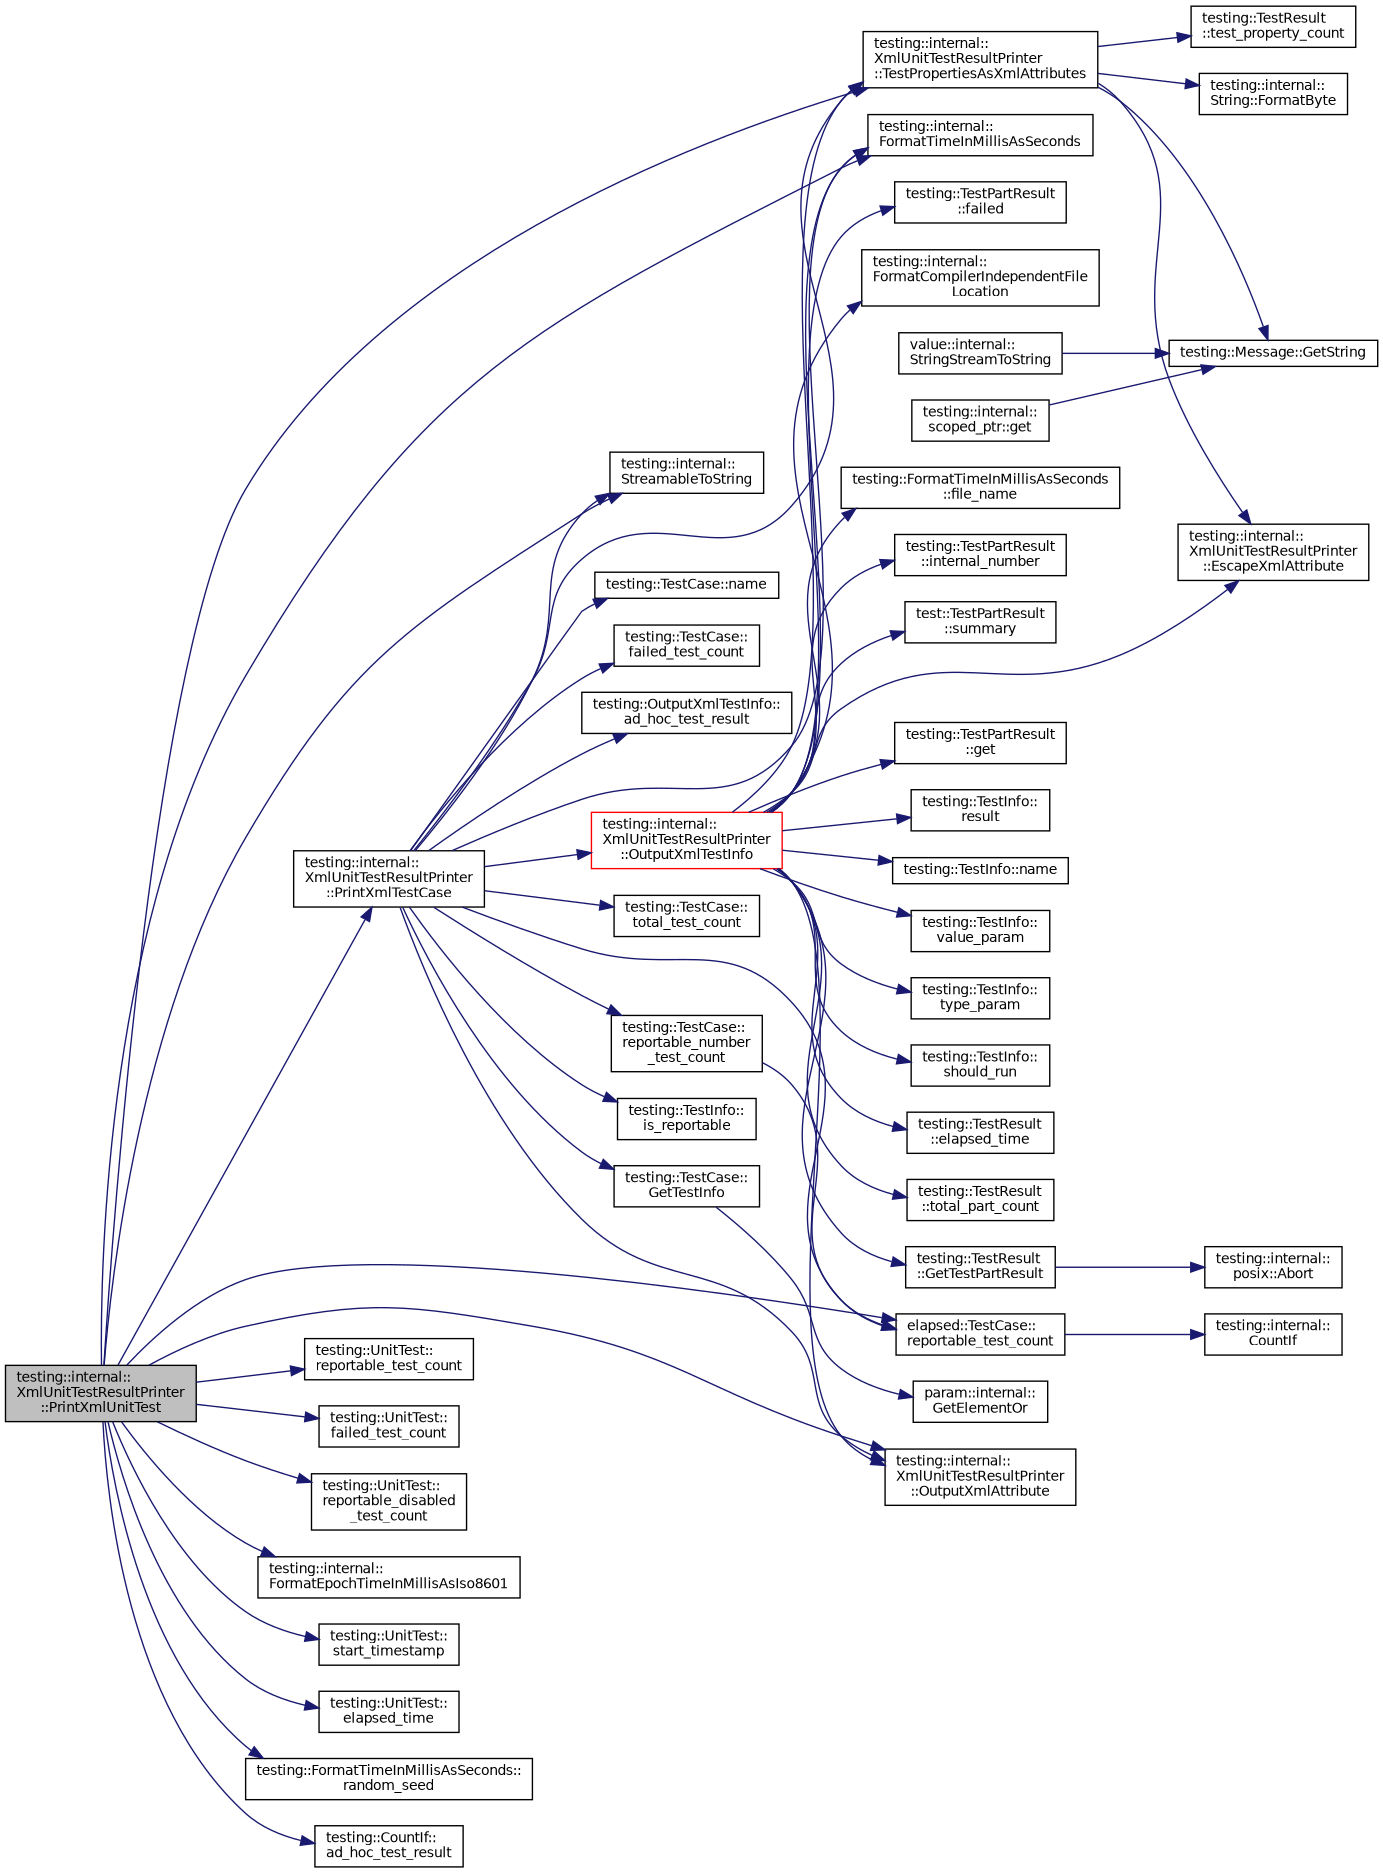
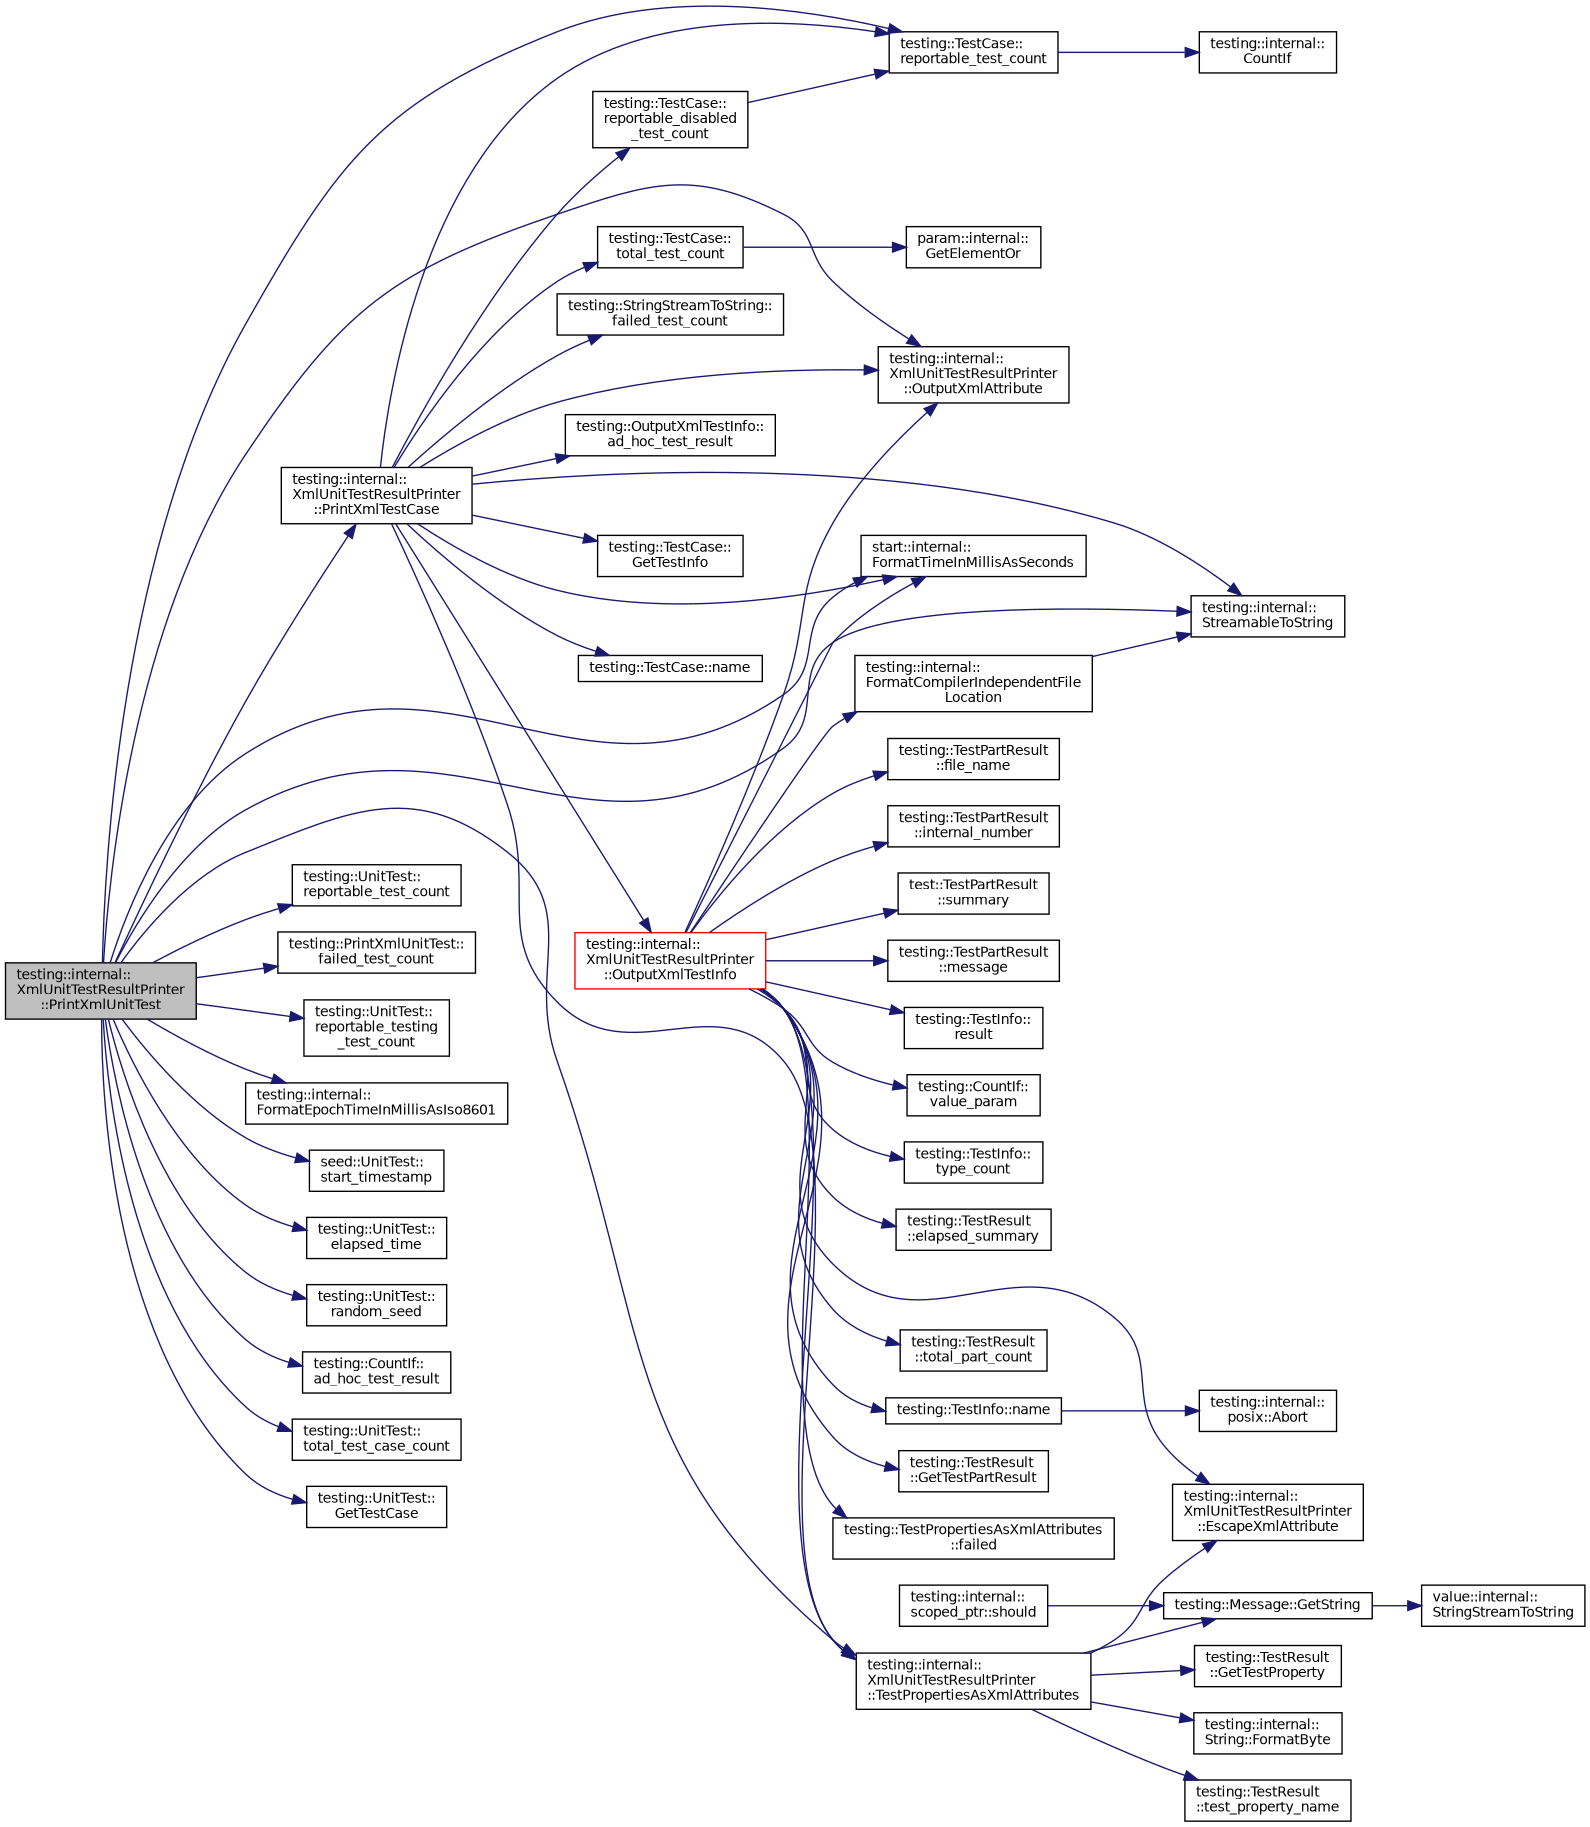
(1273, 27) -> (1268, 1801)
(980, 135) -> (974, 556)
(980, 202) -> (974, 1539)
(1109, 353) -> (1390, 1606)
(980, 421) -> (974, 1606)
(980, 488) -> (974, 759)
(687, 646) -> (670, 315)
none -> (1135, 647)
(980, 743) -> (974, 961)
(980, 931) -> (974, 1095)
(980, 998) -> (974, 1163)
(687, 1044) -> (670, 120)
(980, 1066) -> none
(687, 1119) -> none
(980, 1133) -> (974, 1230)
(1123, 1267) -> (1124, 1411)
(801, 1294) -> (822, 247)
(980, 1334) -> (974, 52)
(389, 1426) -> (377, 953)
none -> (377, 1440)
(389, 1502) -> (377, 1028)
none -> (377, 1507)
(389, 1645) -> (377, 1171)
none -> (1268, 1666)
(389, 1779) -> (377, 1305)
